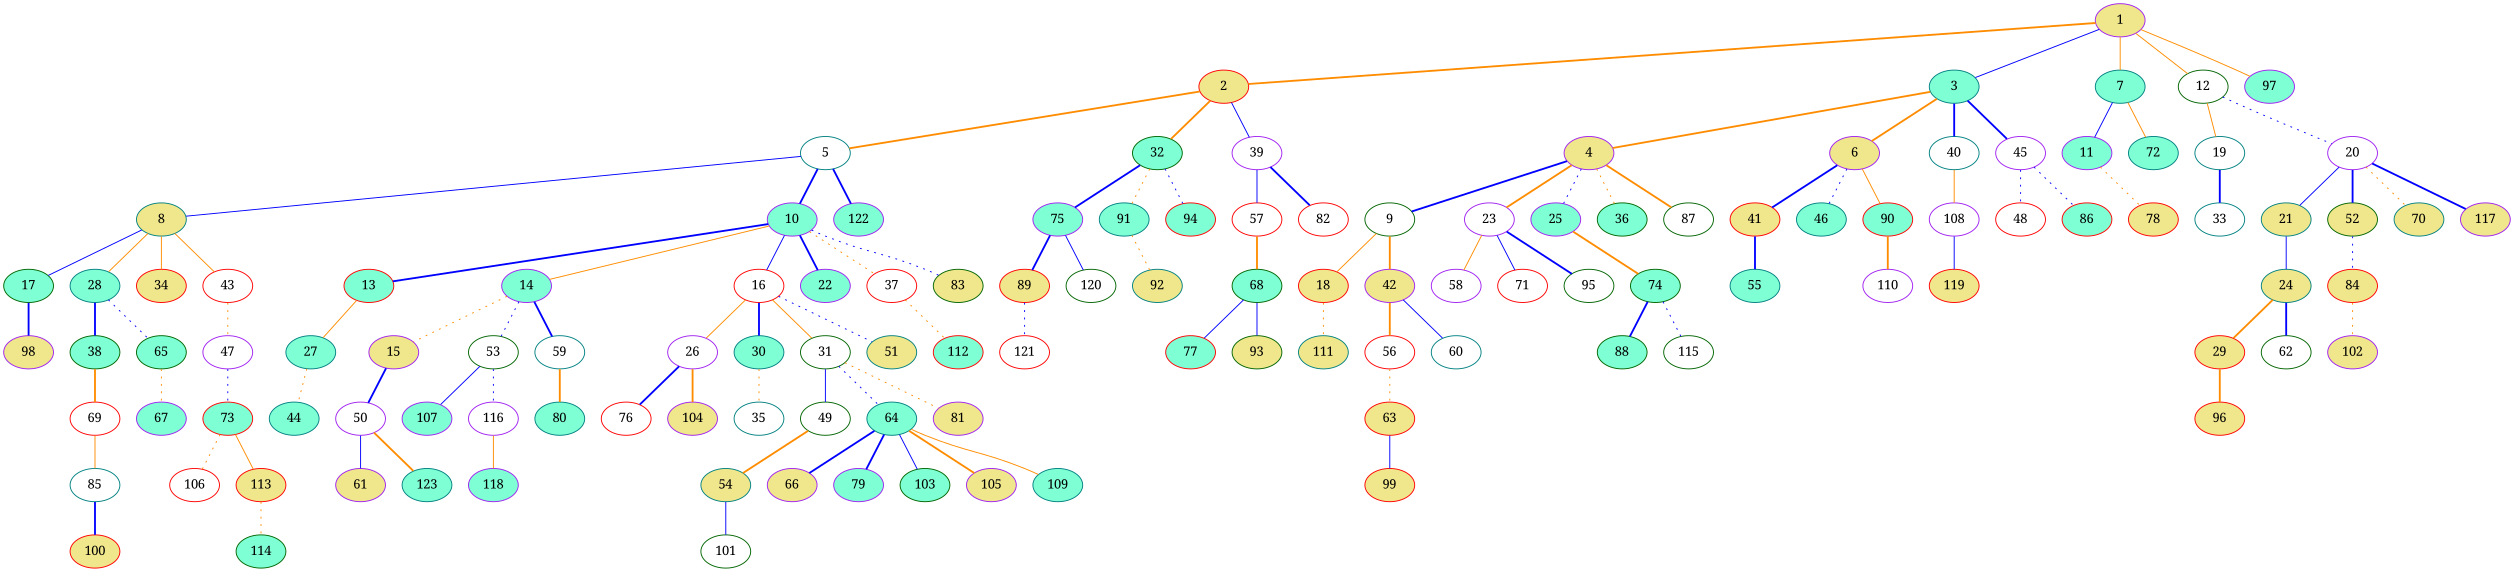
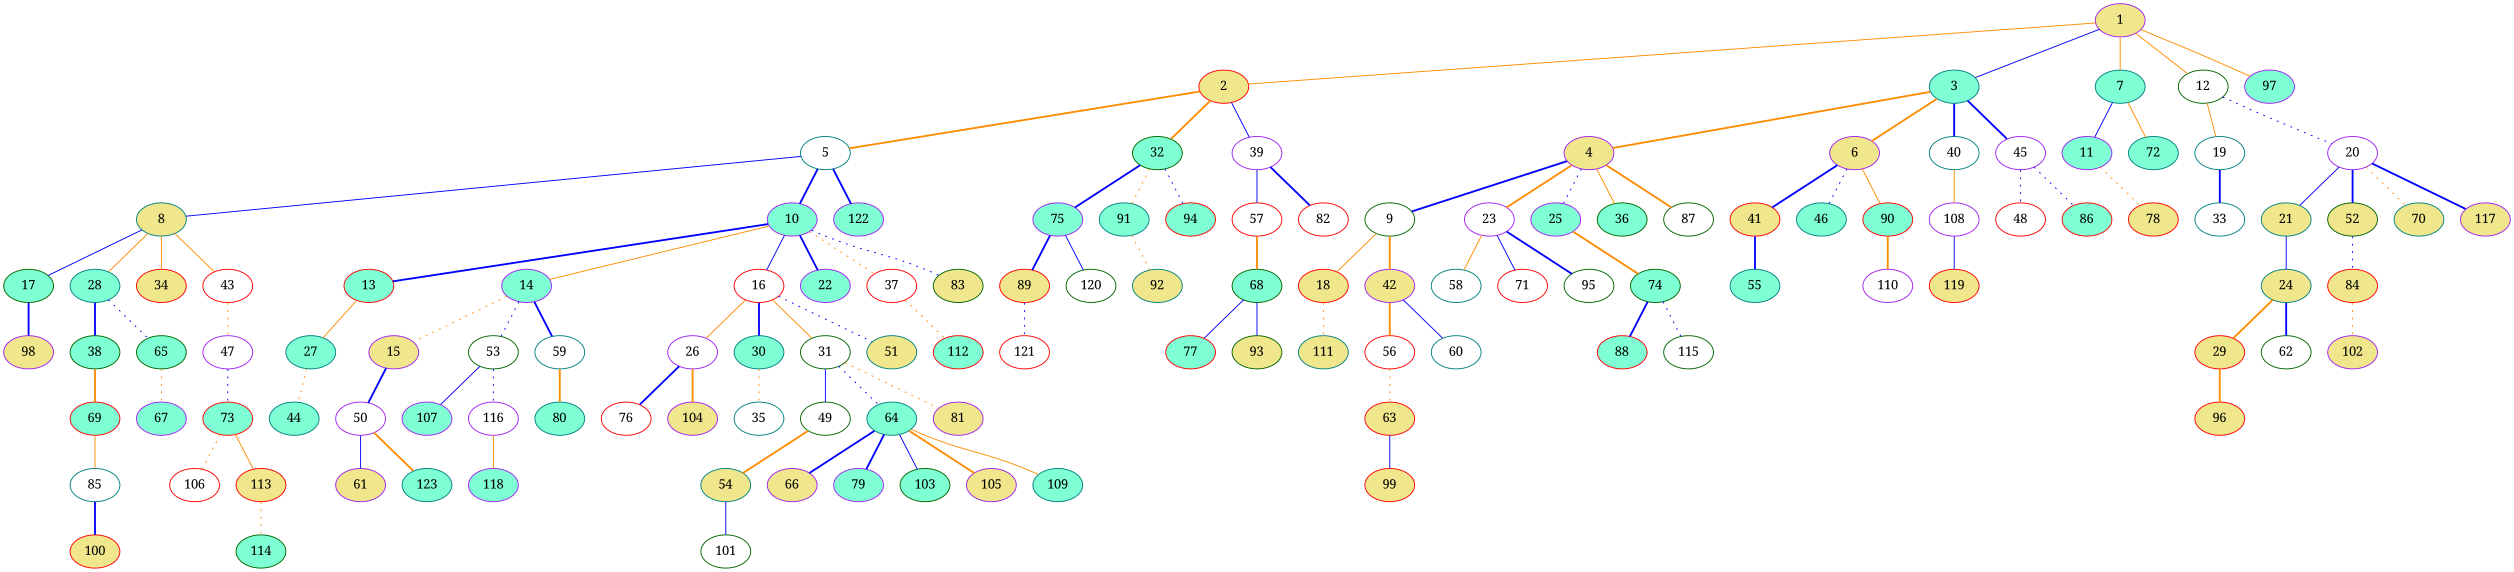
(1672, 53) -> (1672, 53)
(1606, 186) -> (1606, 186)
(1456, 286) -> (1456, 286)
(1622, 352) -> (1622, 352)
(95, 419) -> (95, 419)
